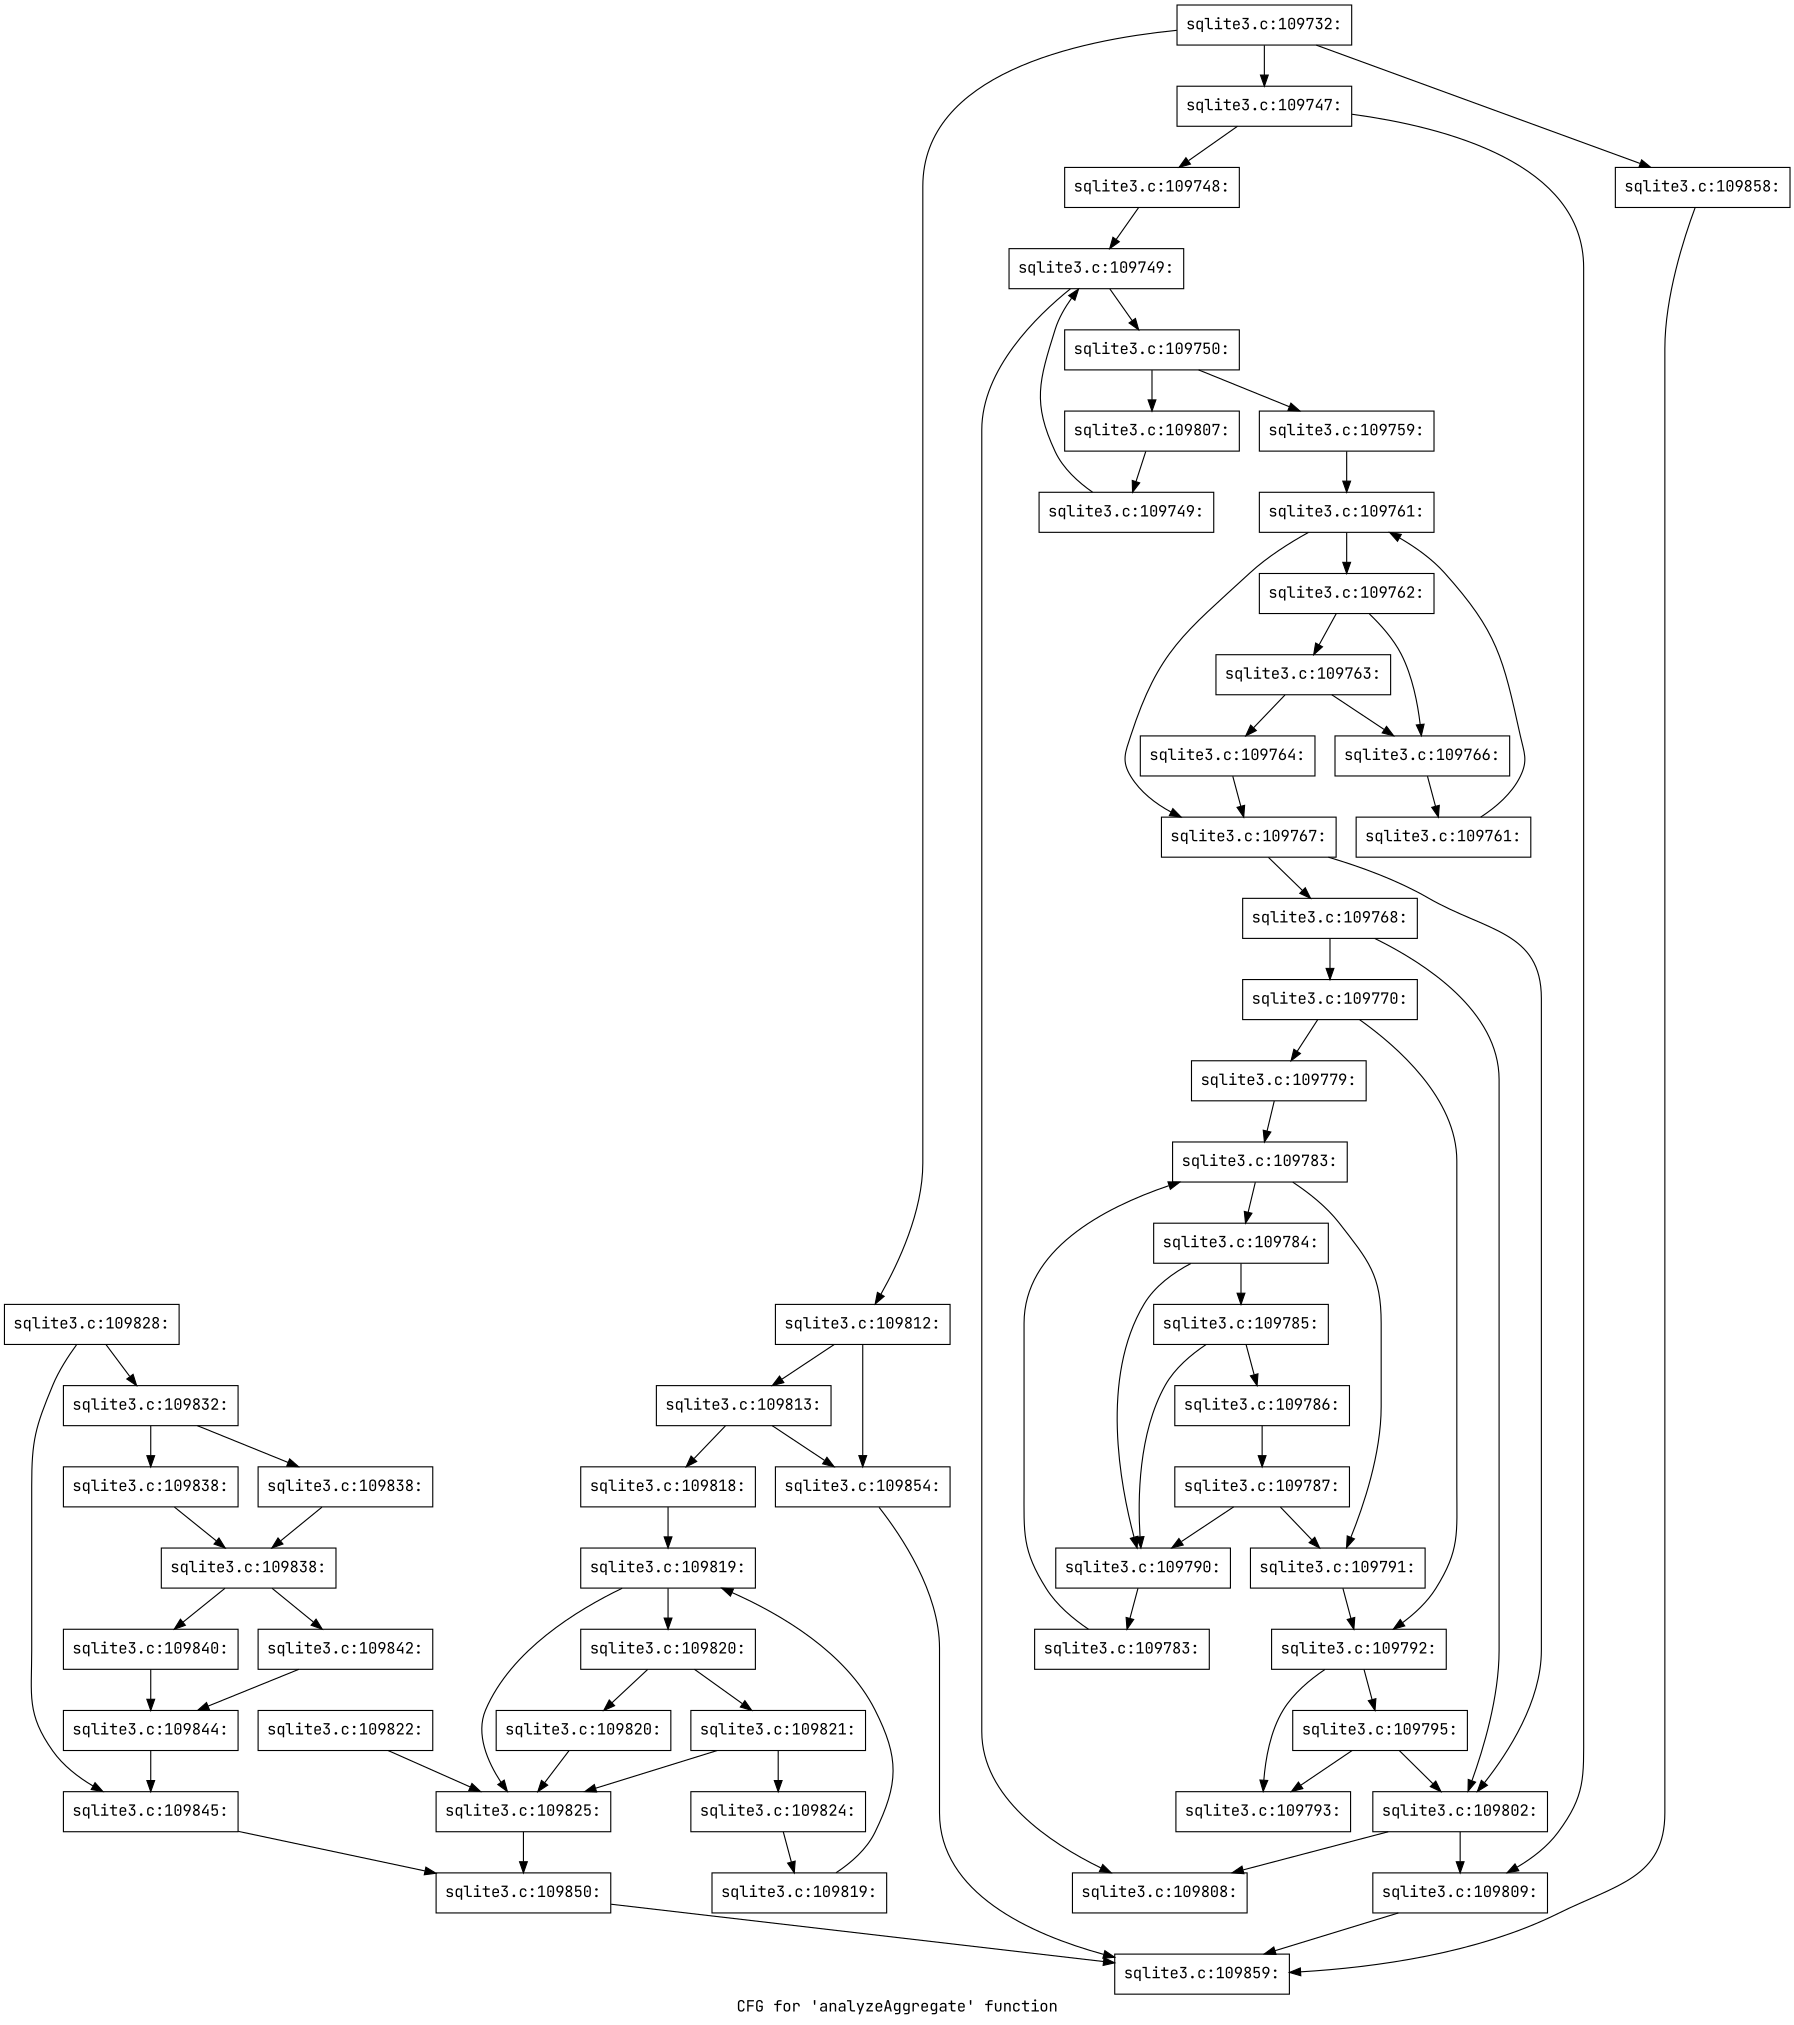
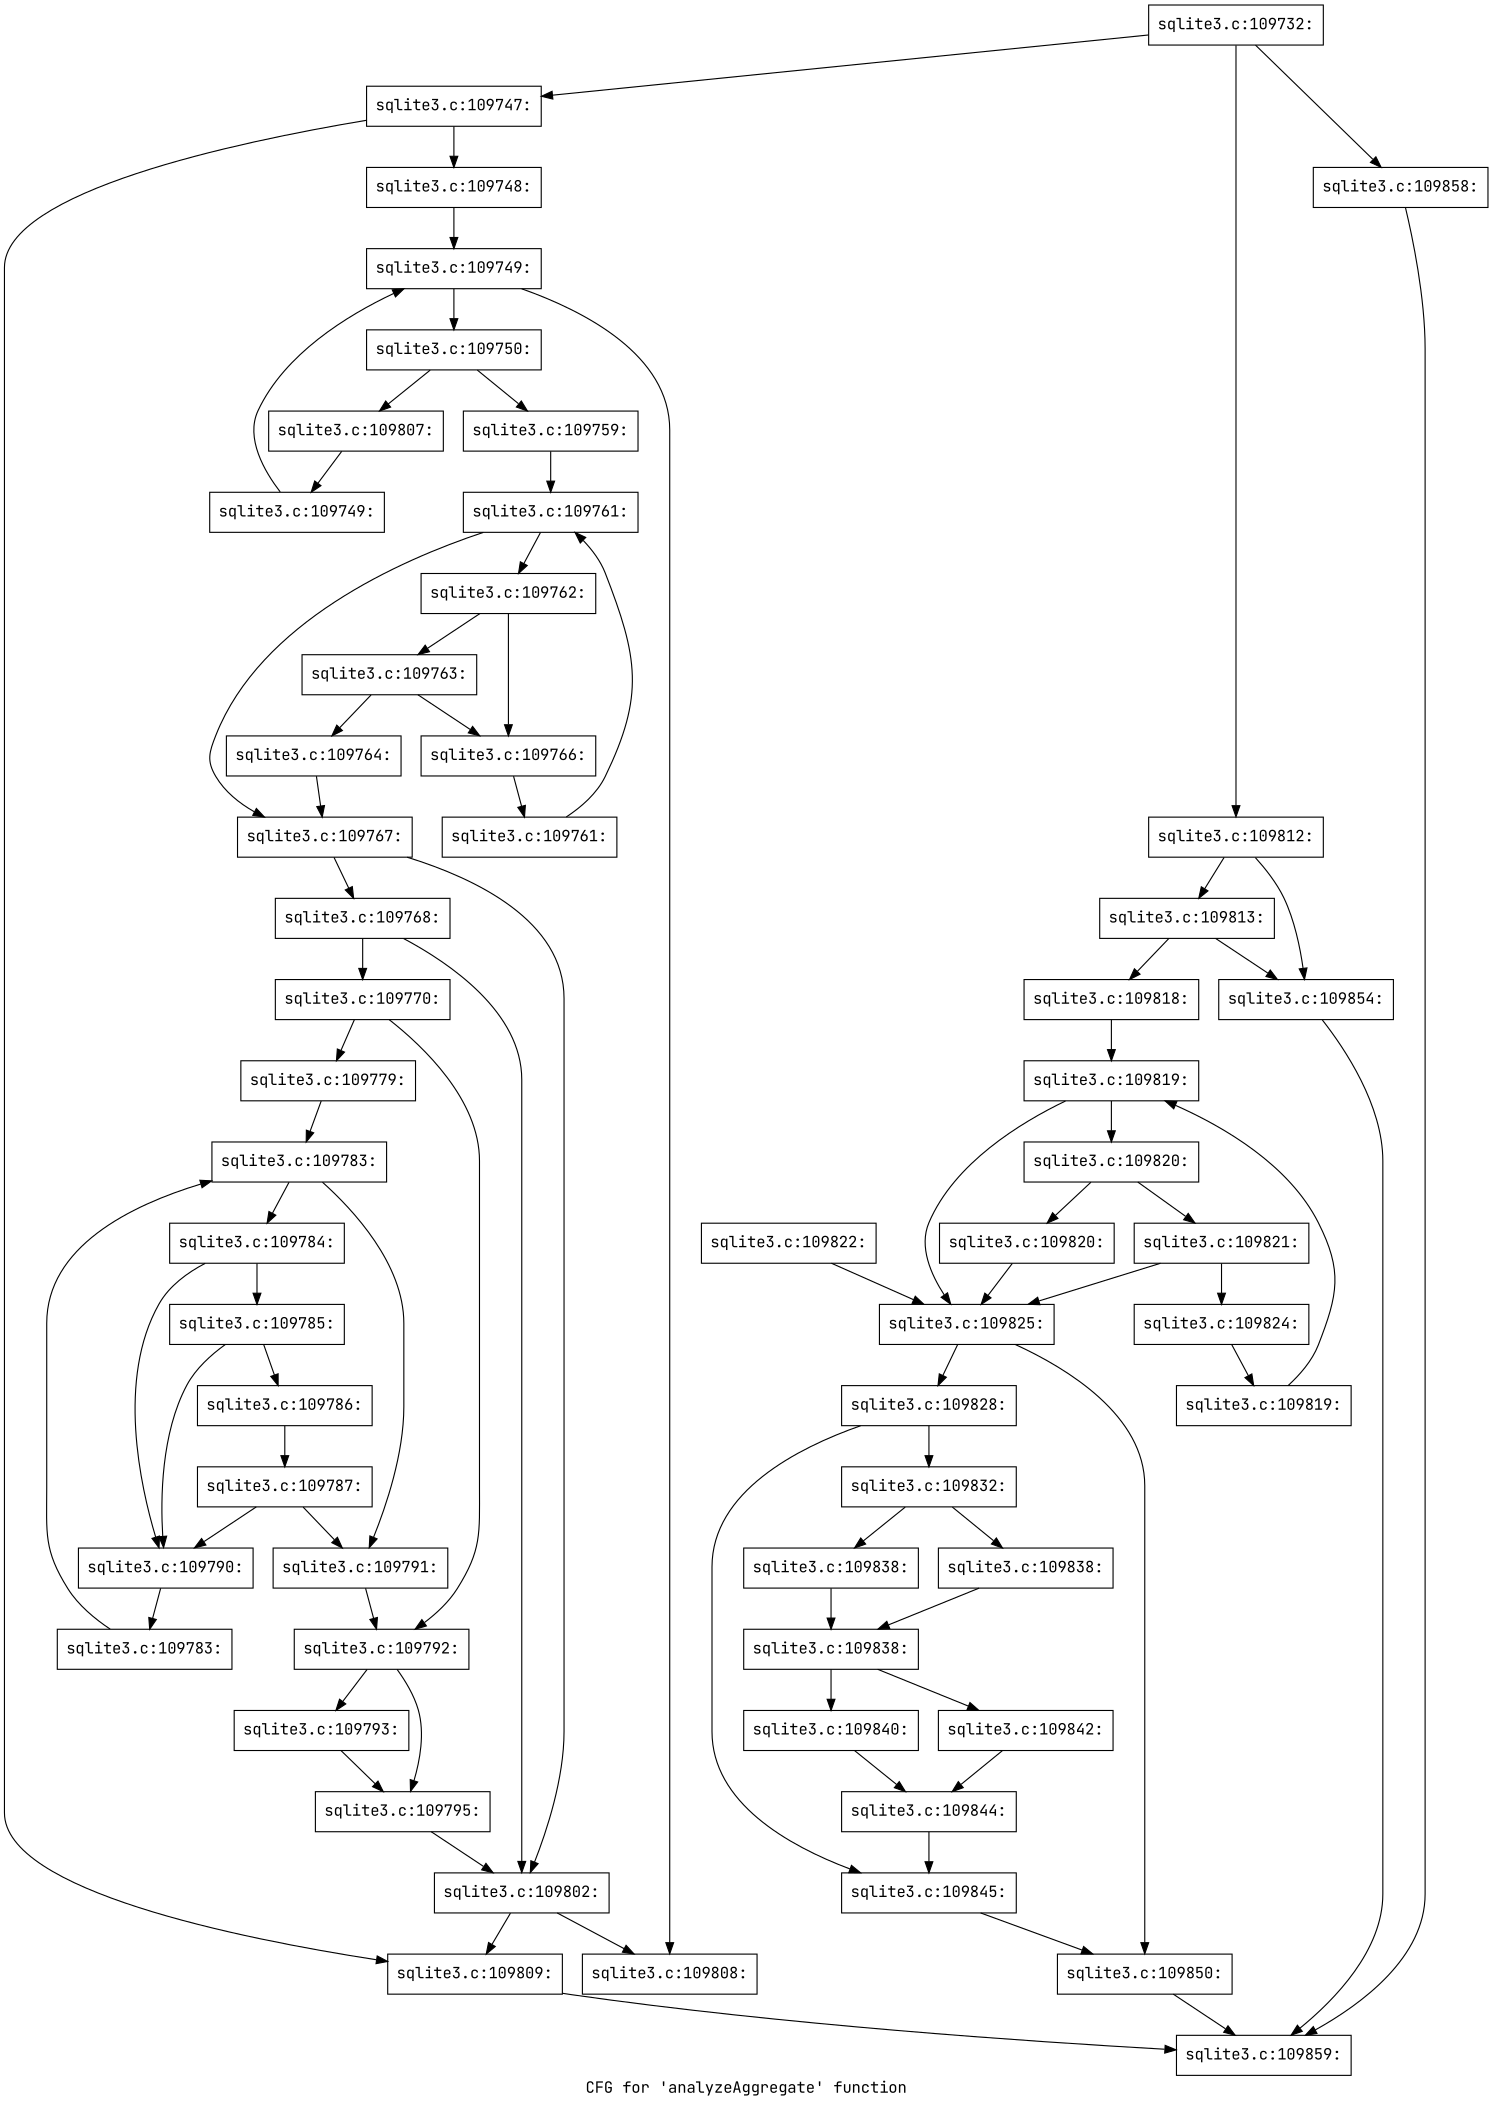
none -> (950, 1360)
(1326, 1768) -> (358, 1767)
